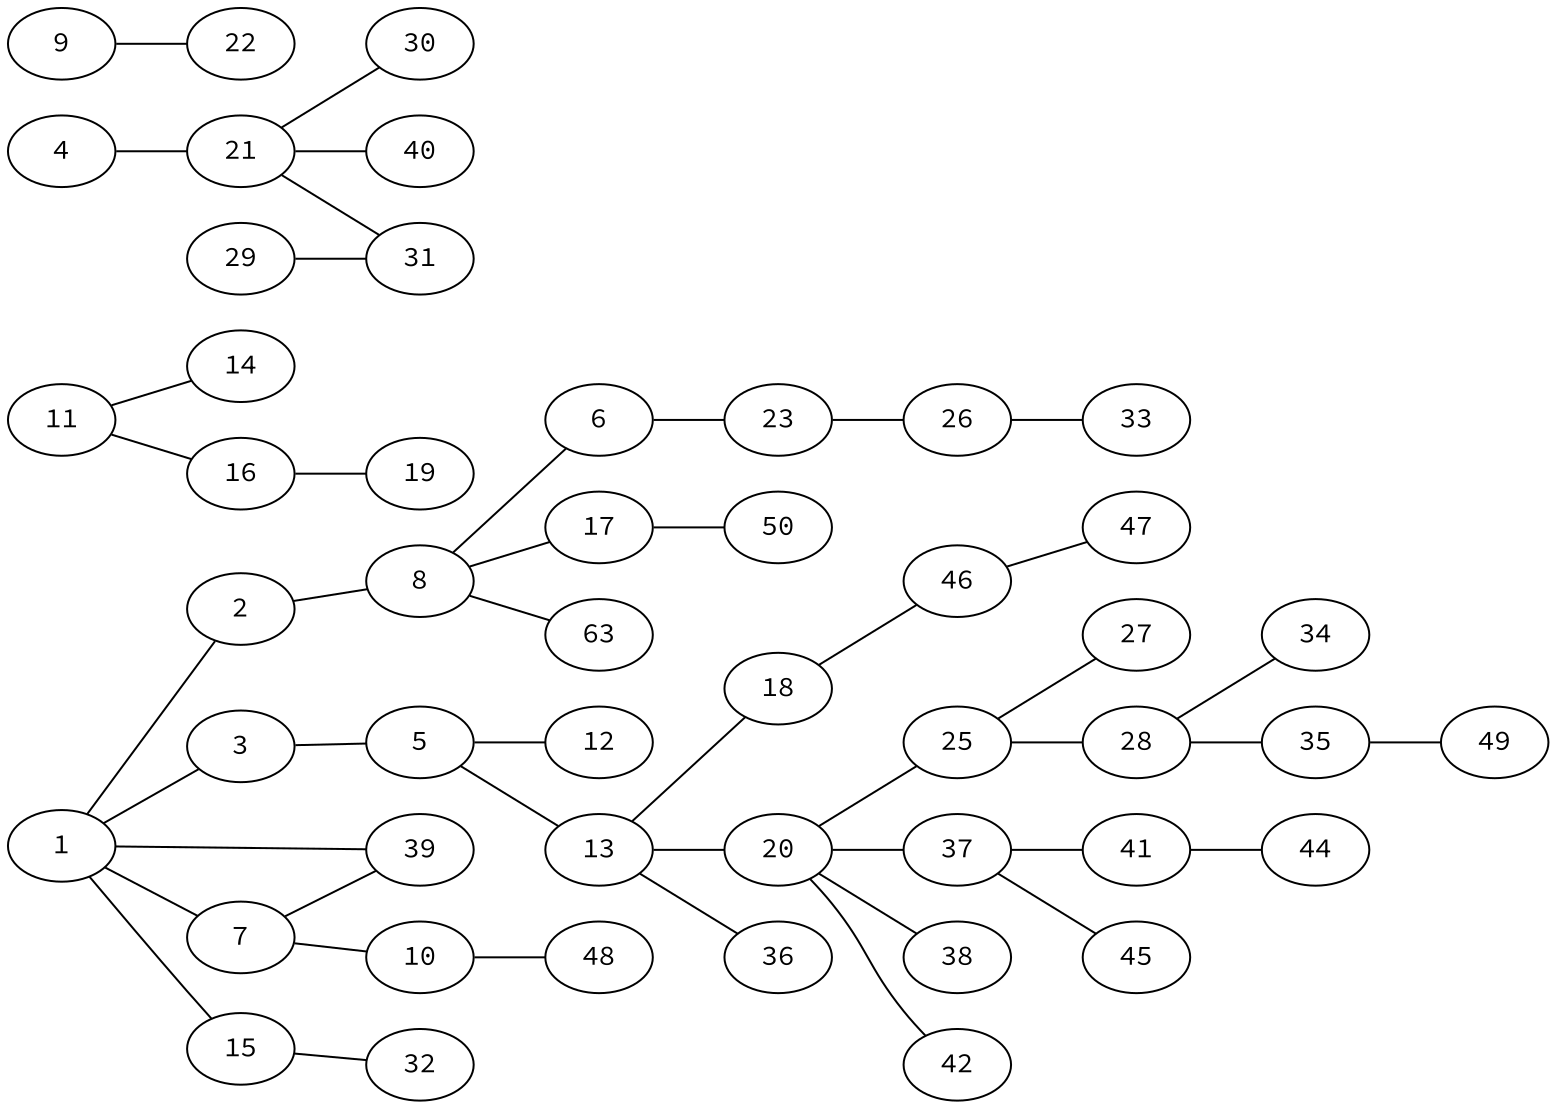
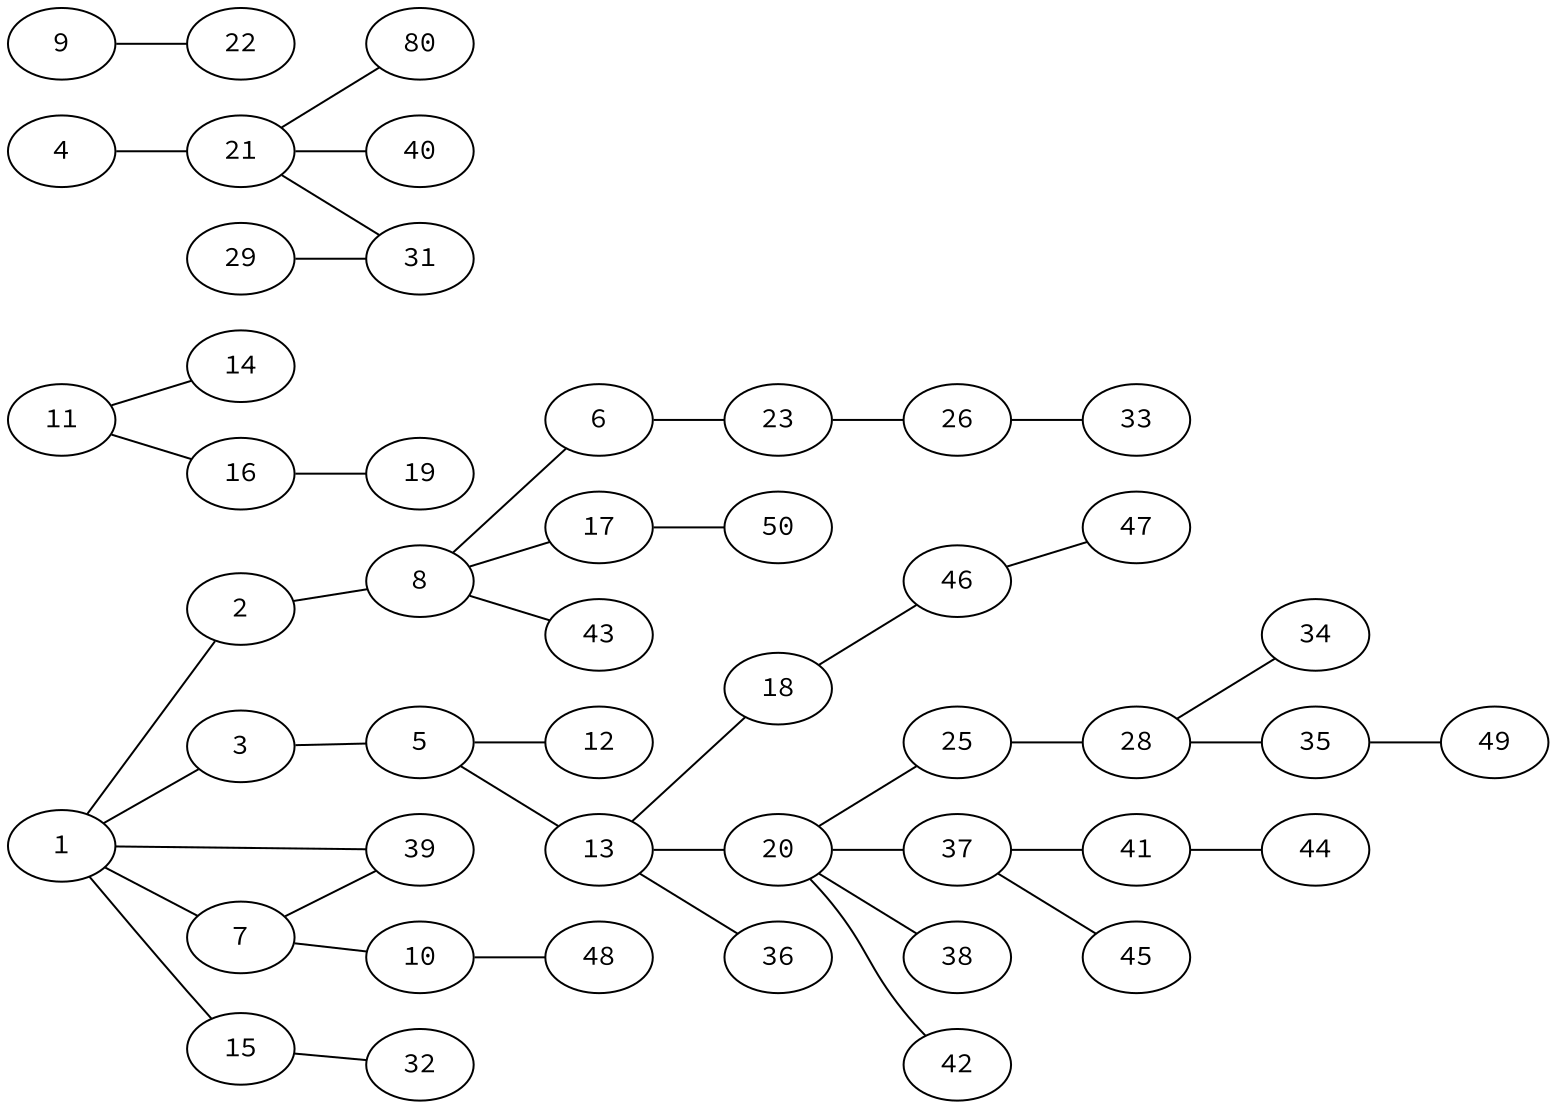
(420, 44) -> (420, 44)
(599, 635) -> (599, 635)
(1136, 635) -> none
